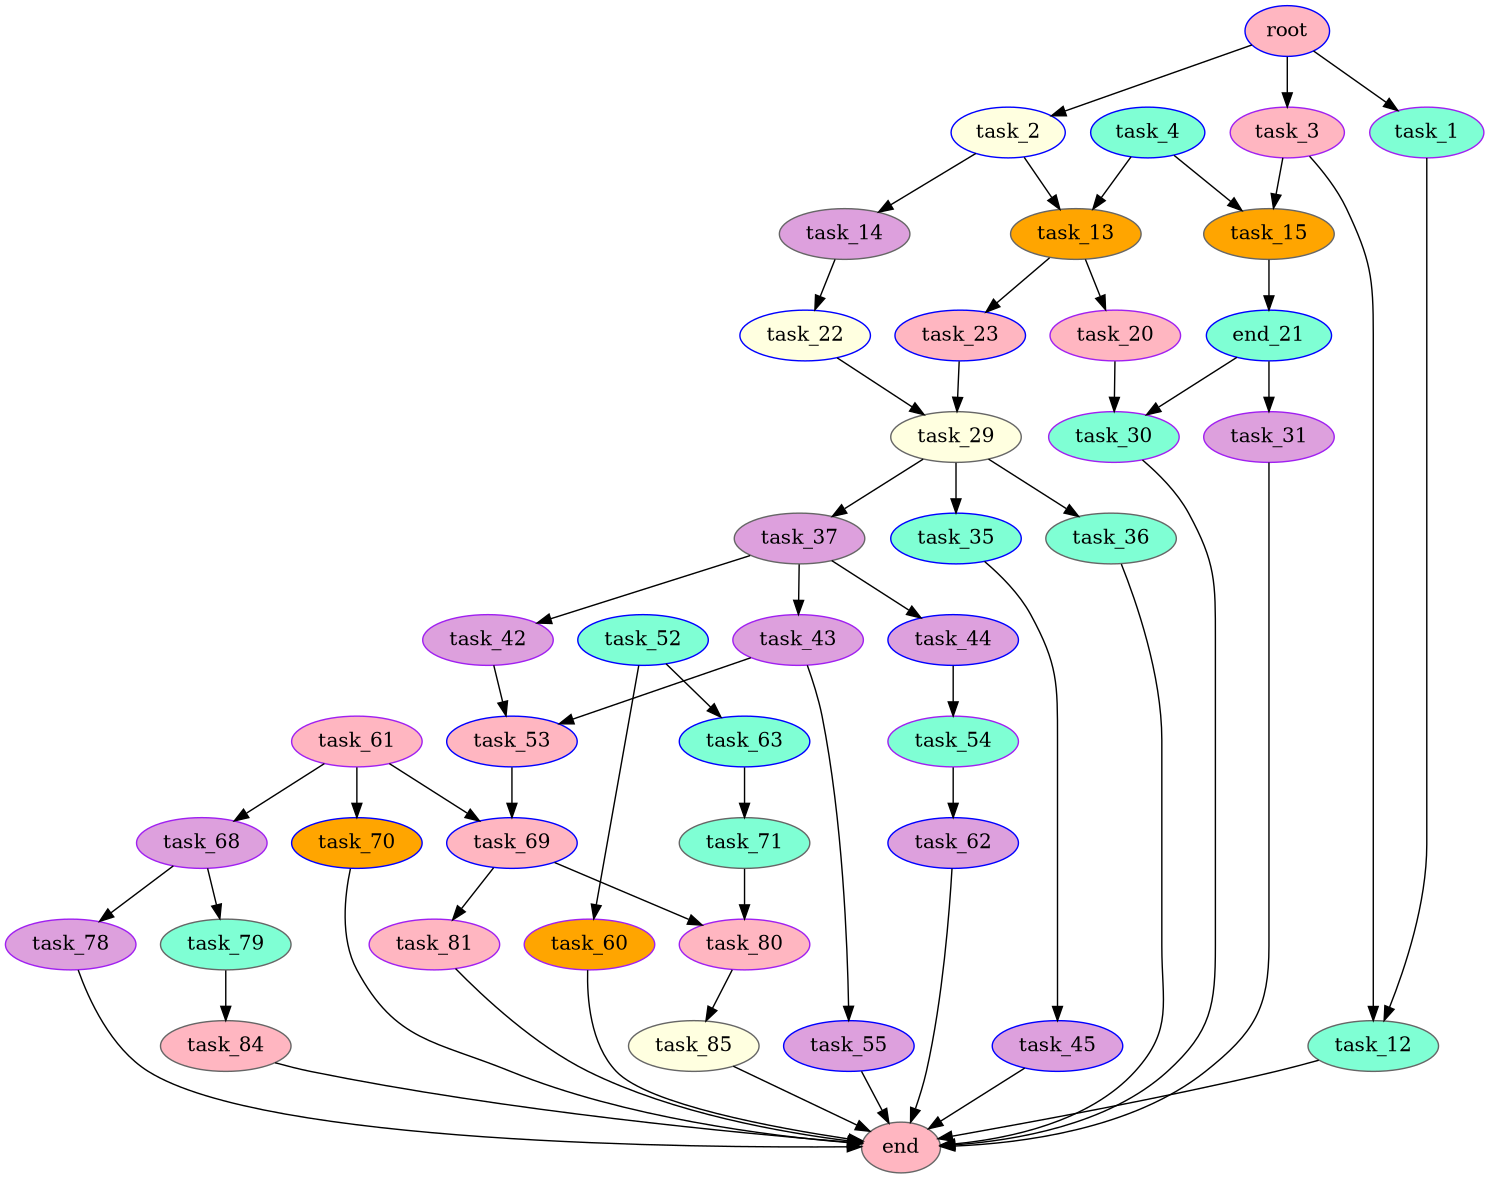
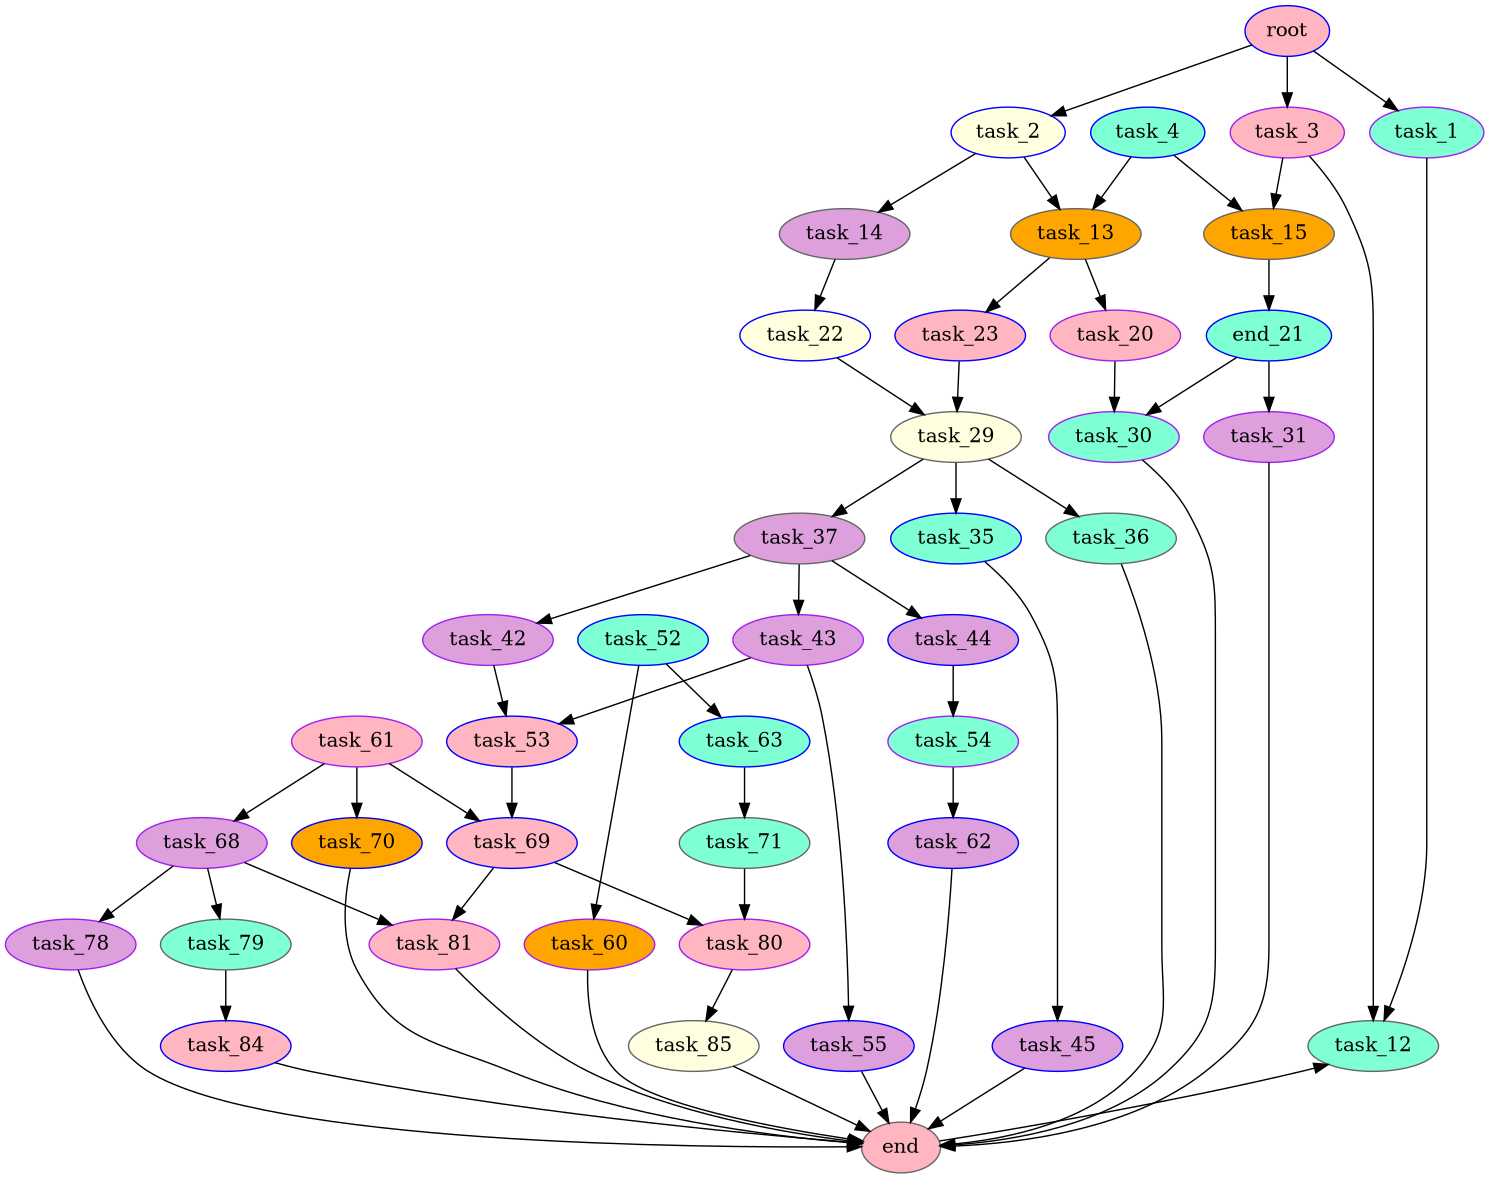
none -> (312, 891)
(226, 1046) -> (226, 1046)
(1200, 1088) -> (1184, 1097)
